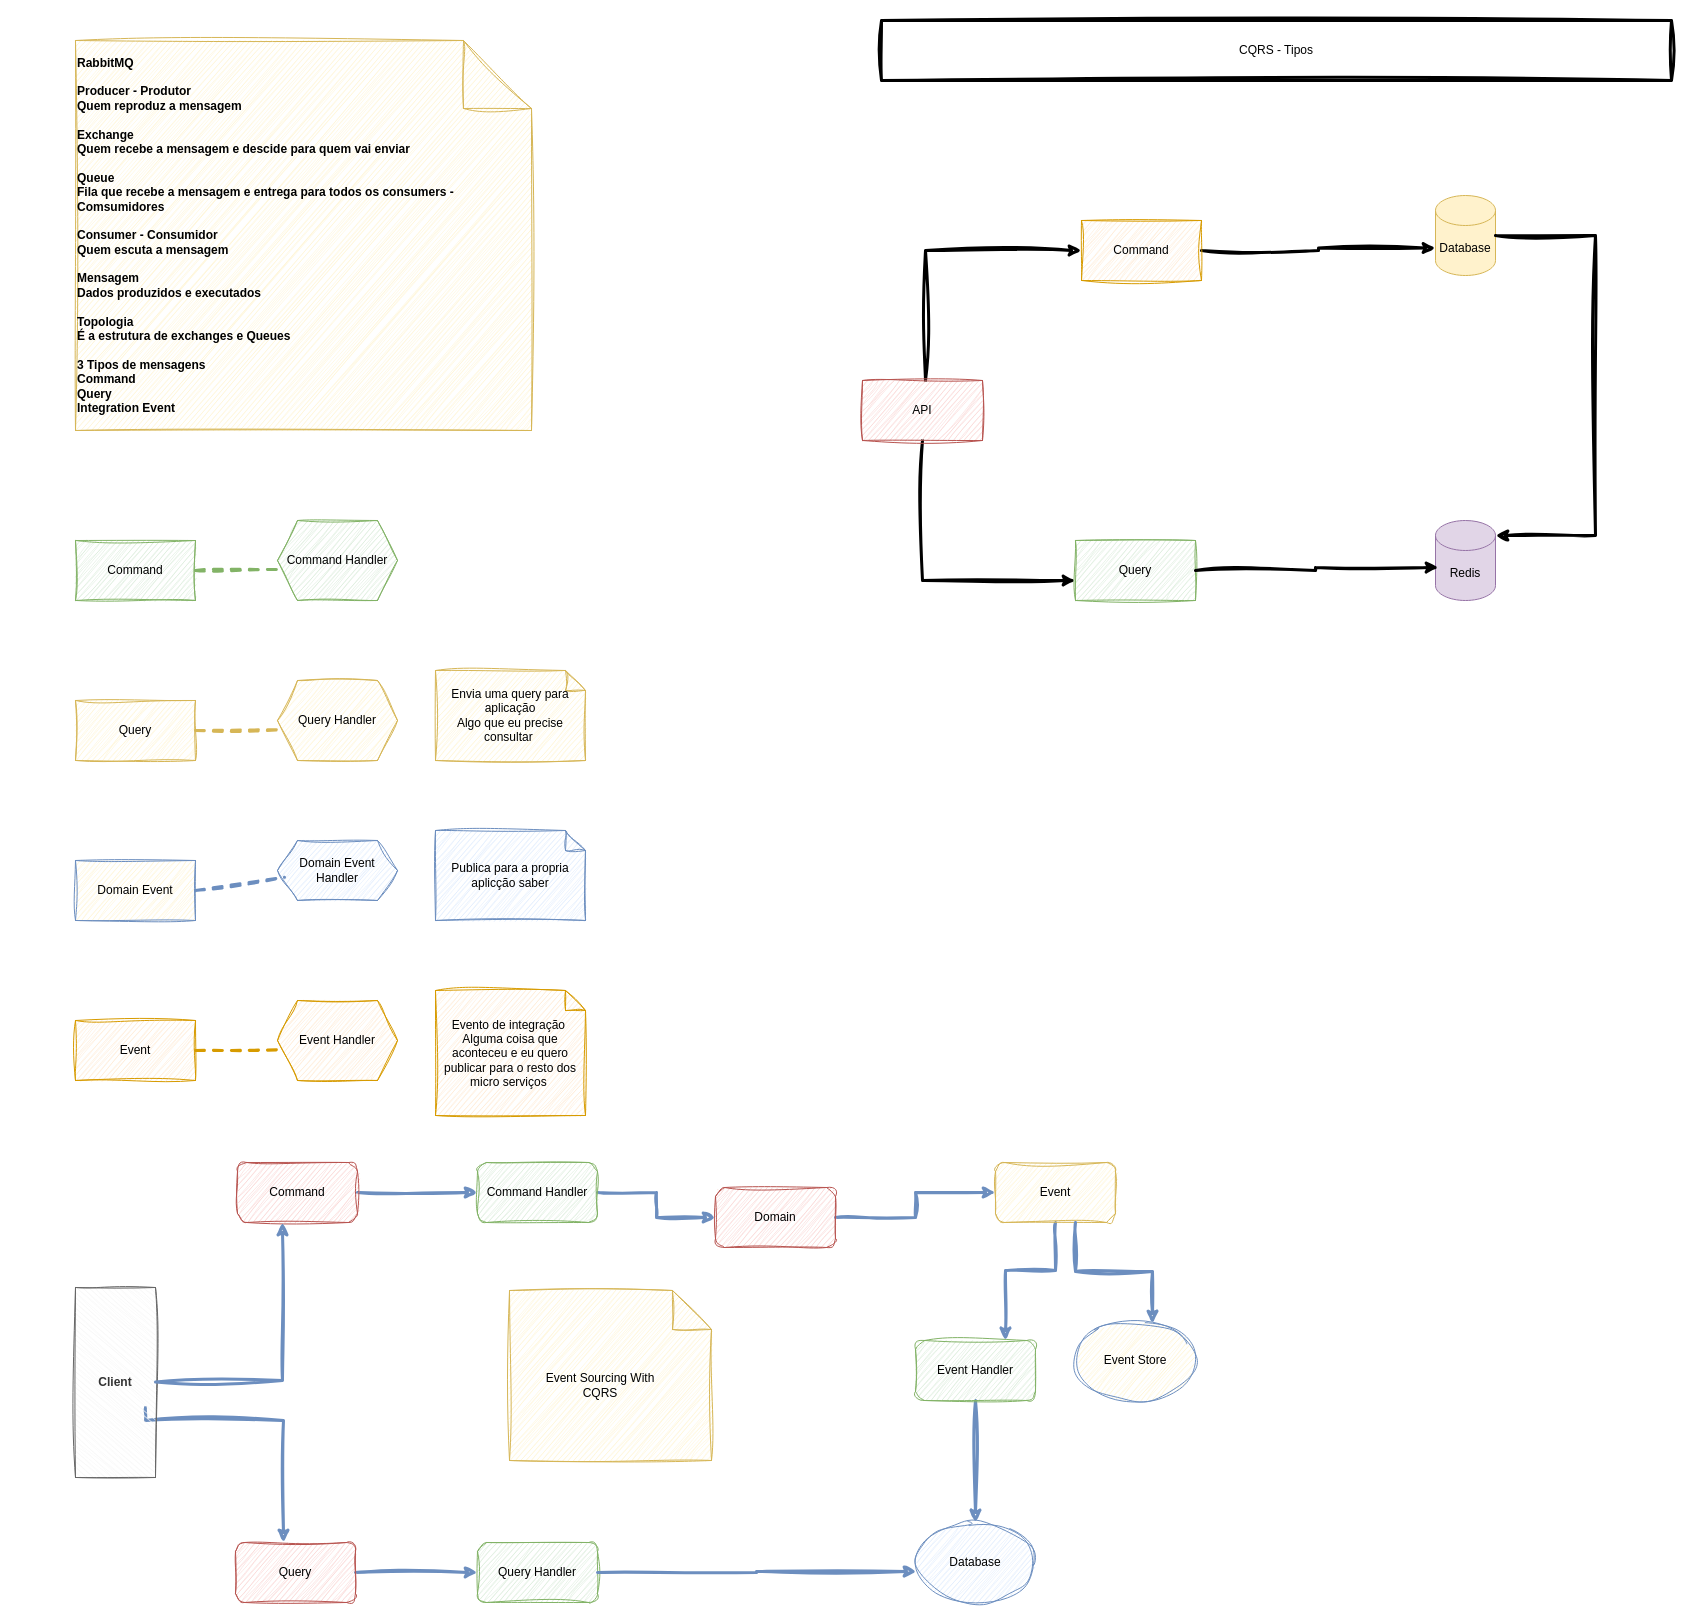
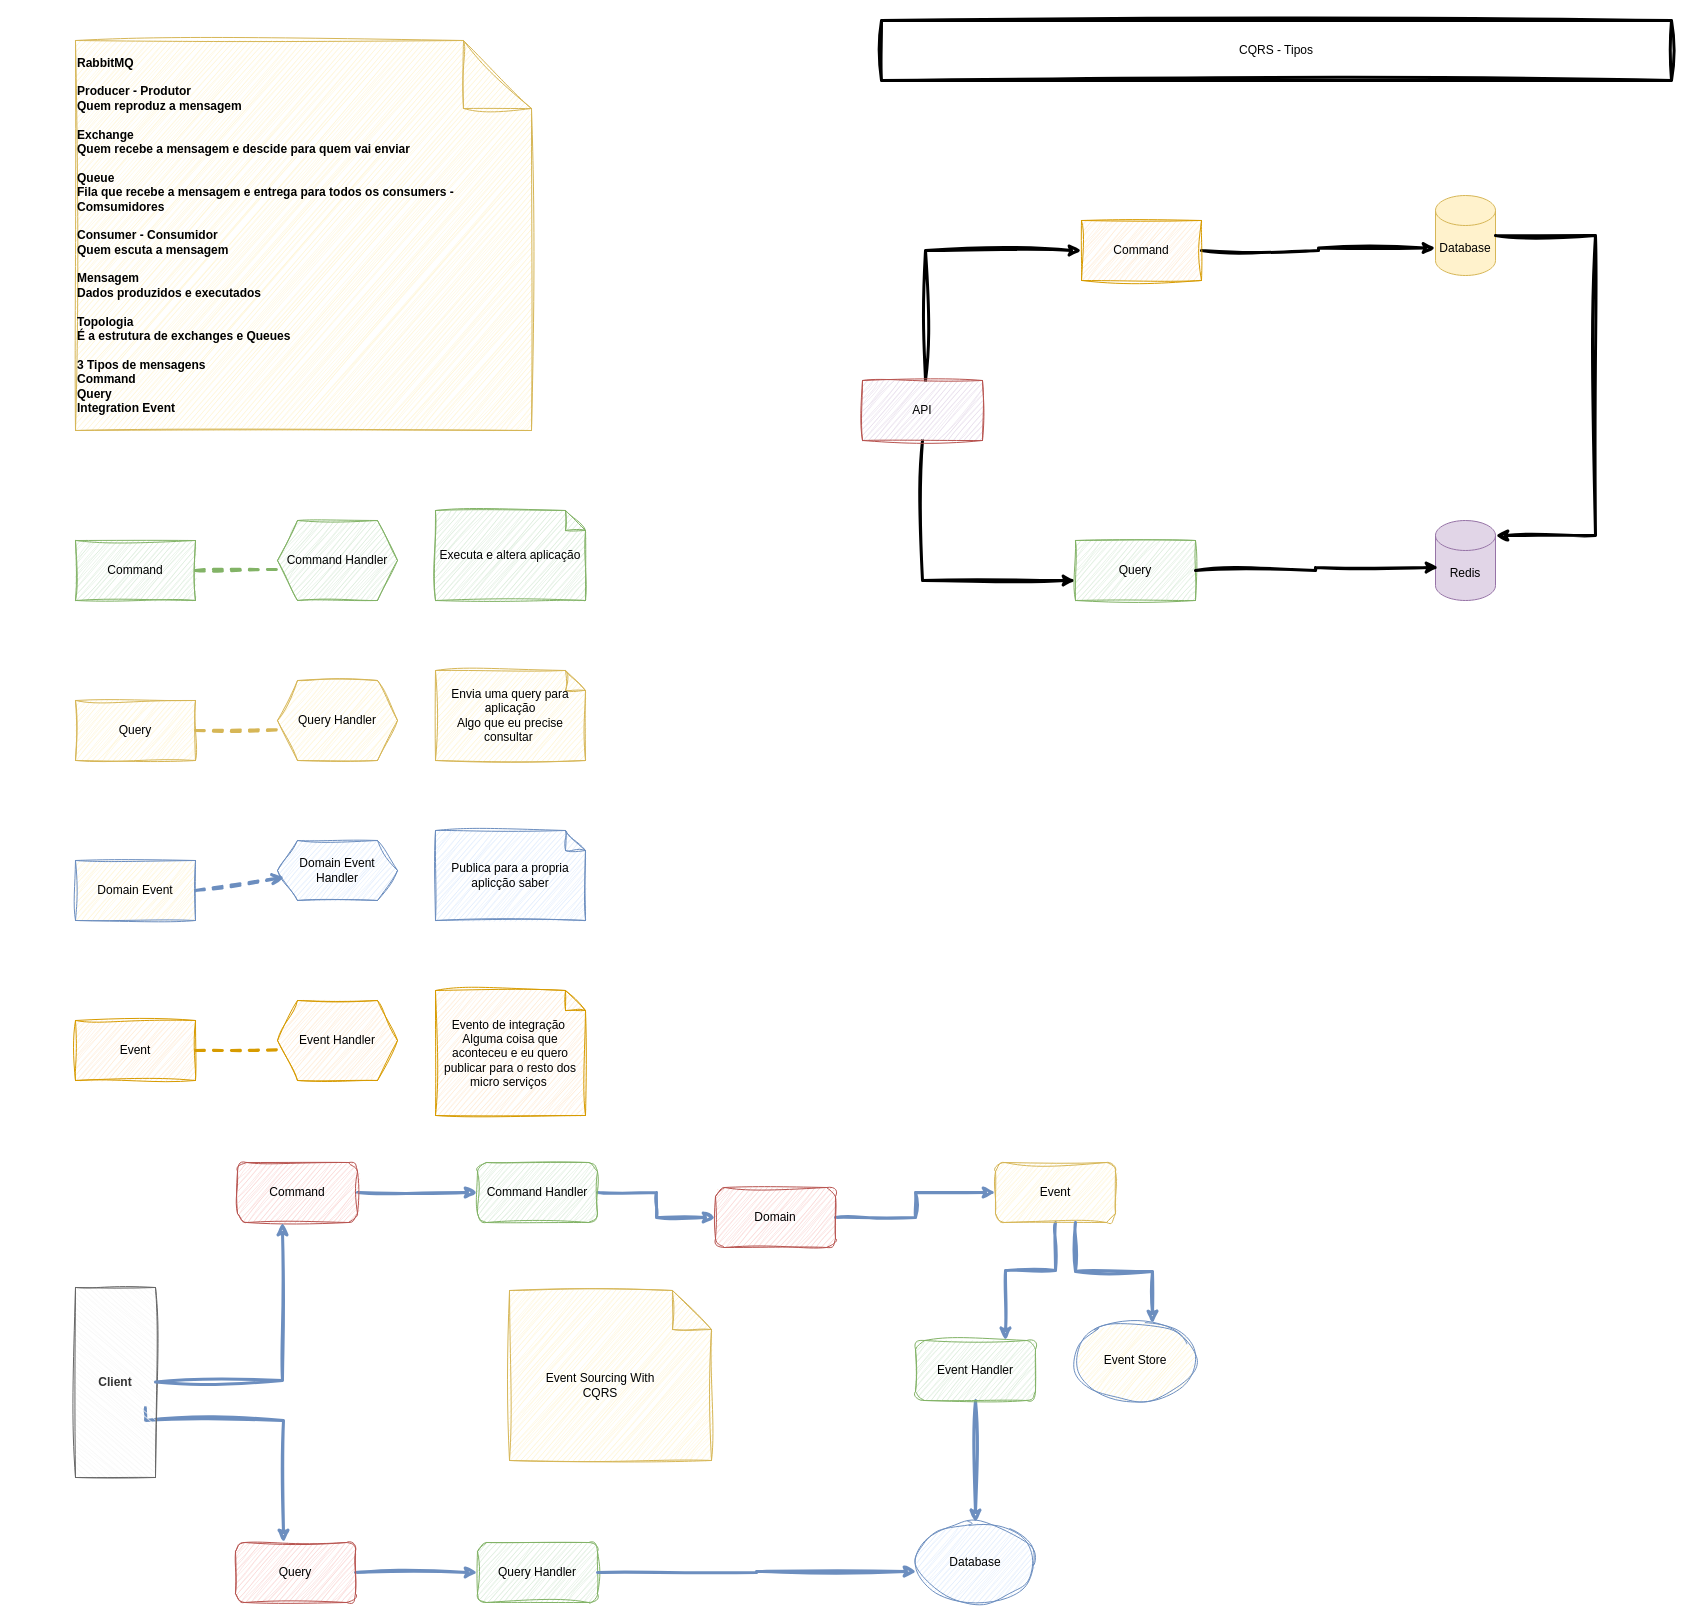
(923, 411) -> (923, 411)
none -> (511, 556)
(277, 878) -> (274, 879)
